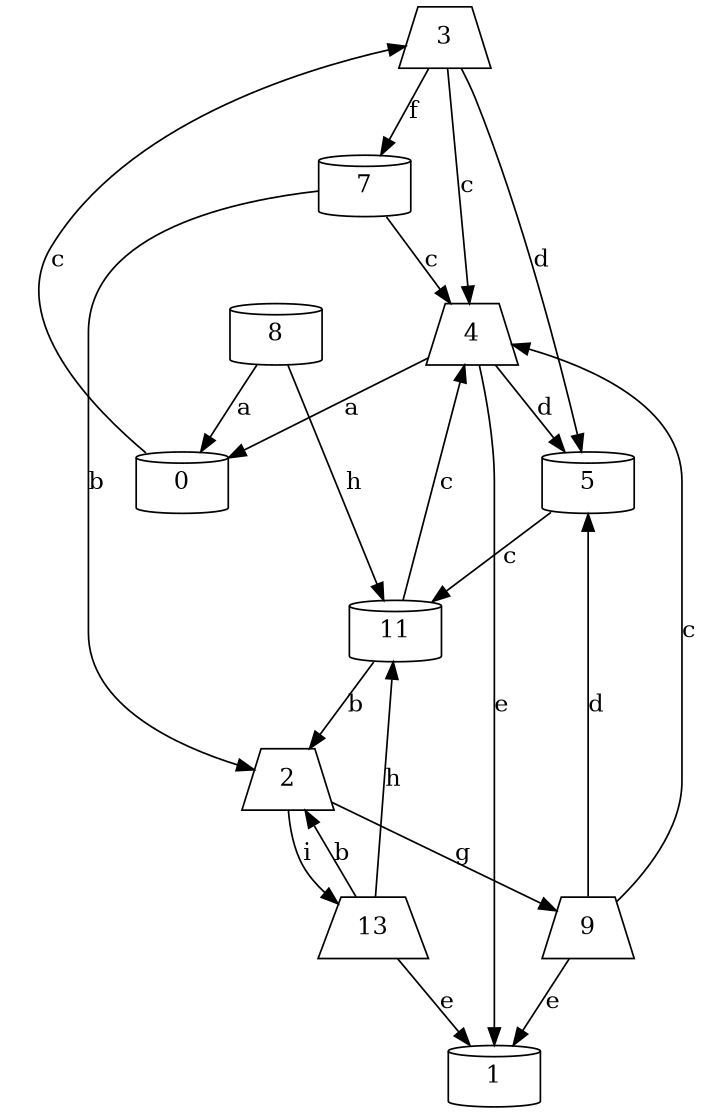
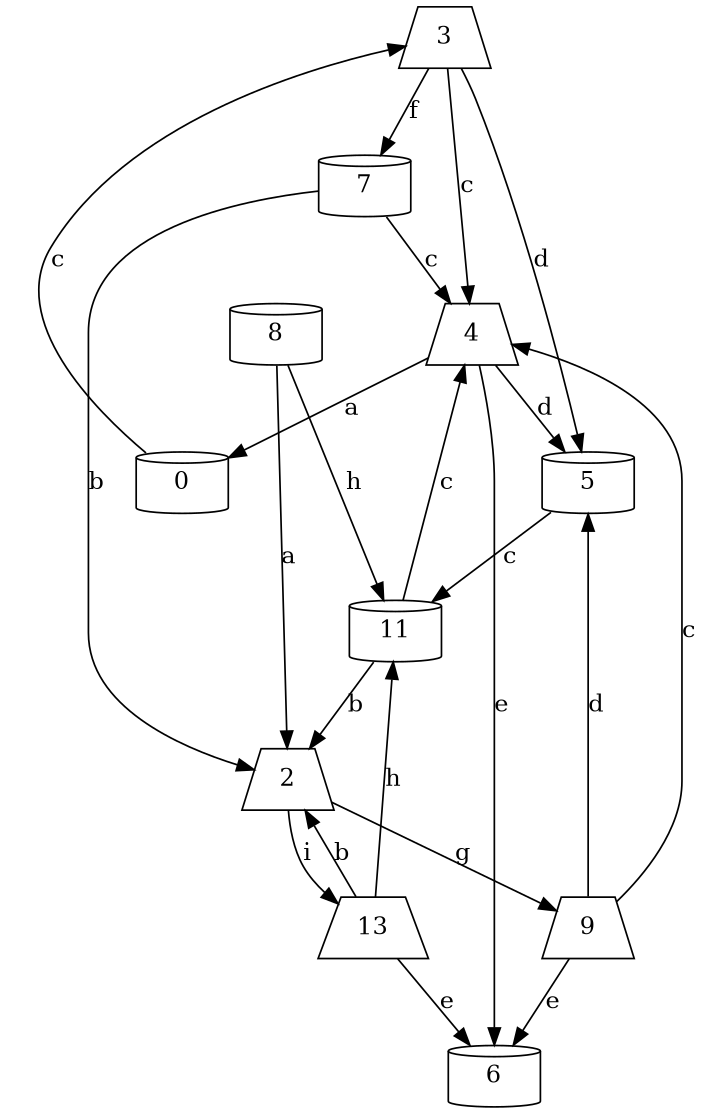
(233, 401) -> (282, 548)
(494, 1076) -> (494, 1076)
